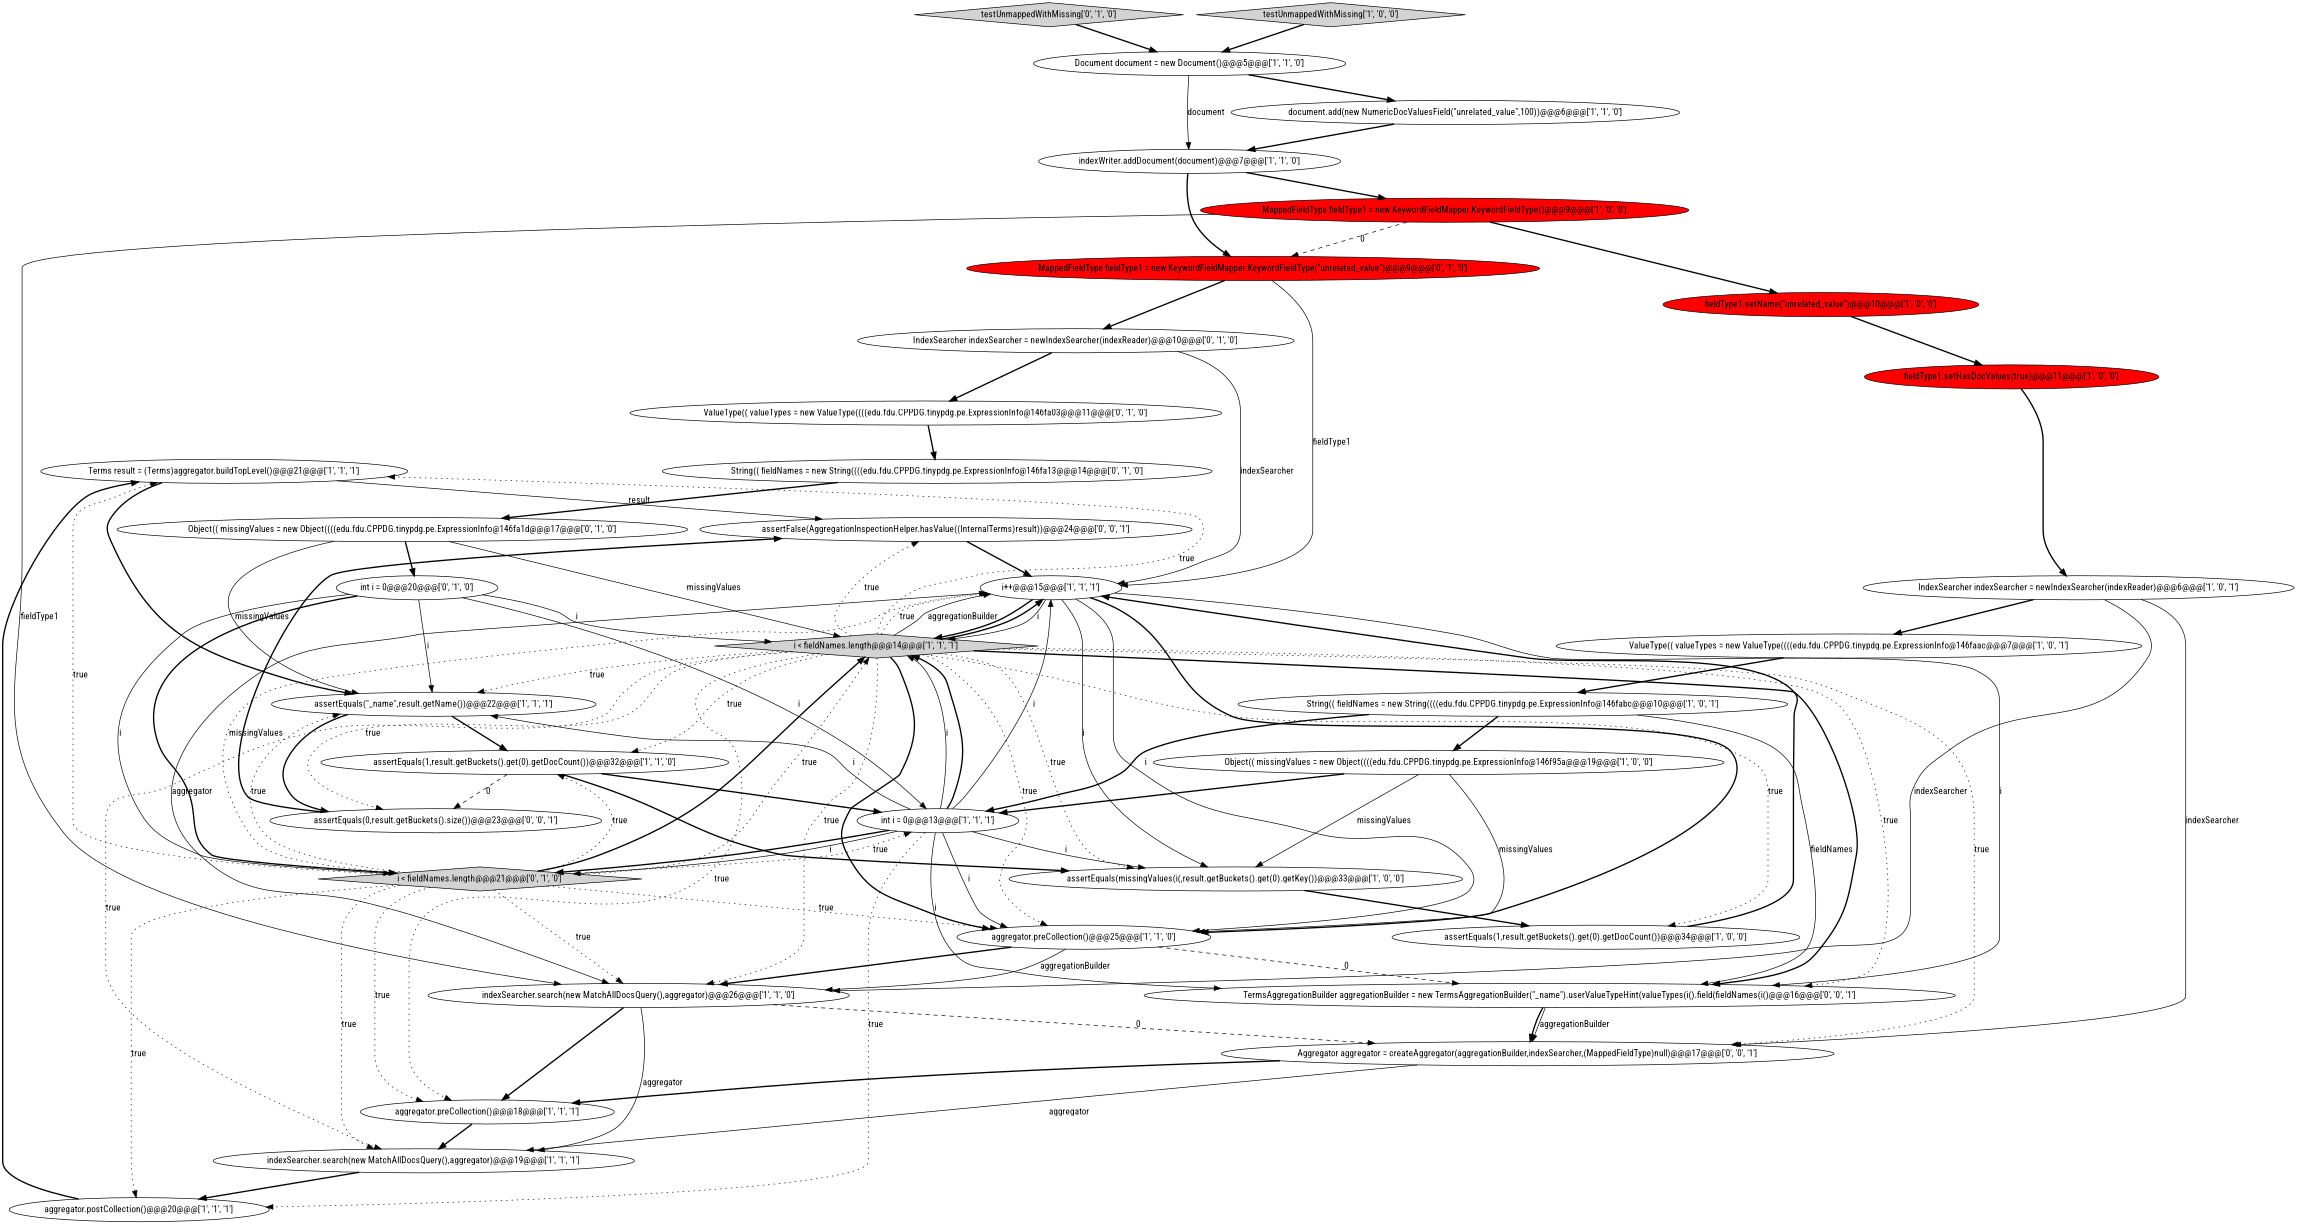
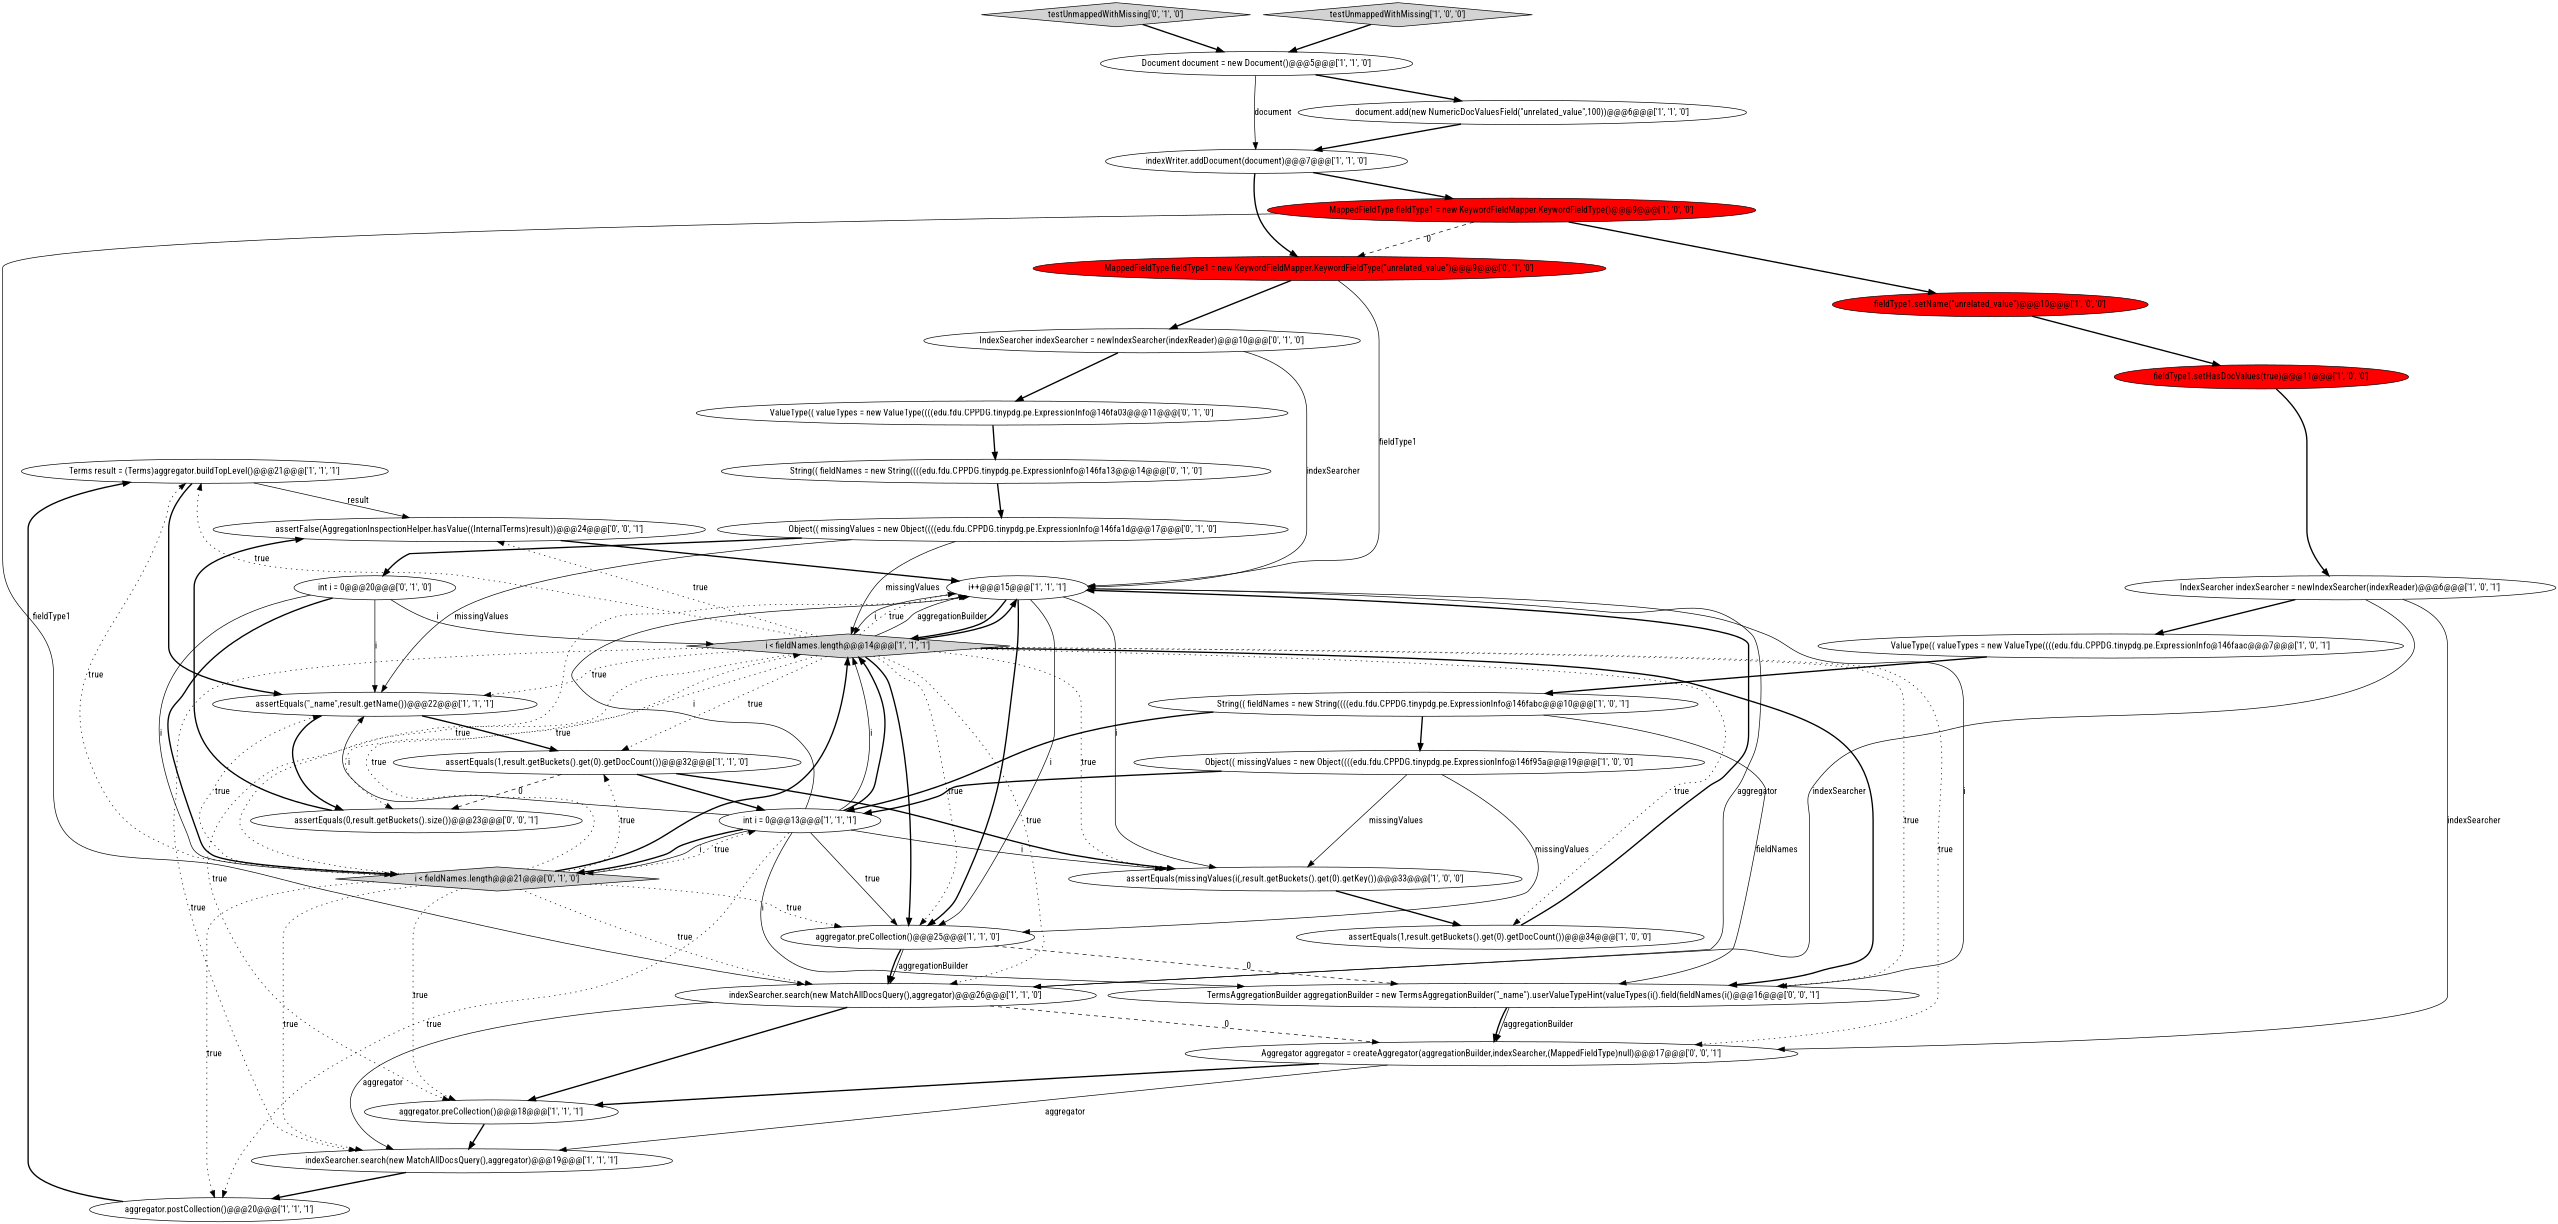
(705, 673) -> none
(256, 733) -> (463, 733)
(969, 879) -> (873, 879)
